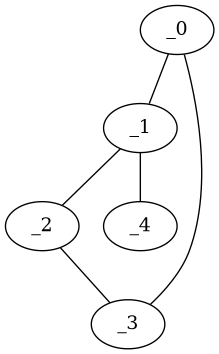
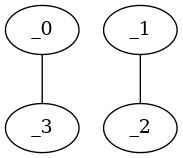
(159, 79) -> none
(140, 226) -> none
(85, 275) -> none
